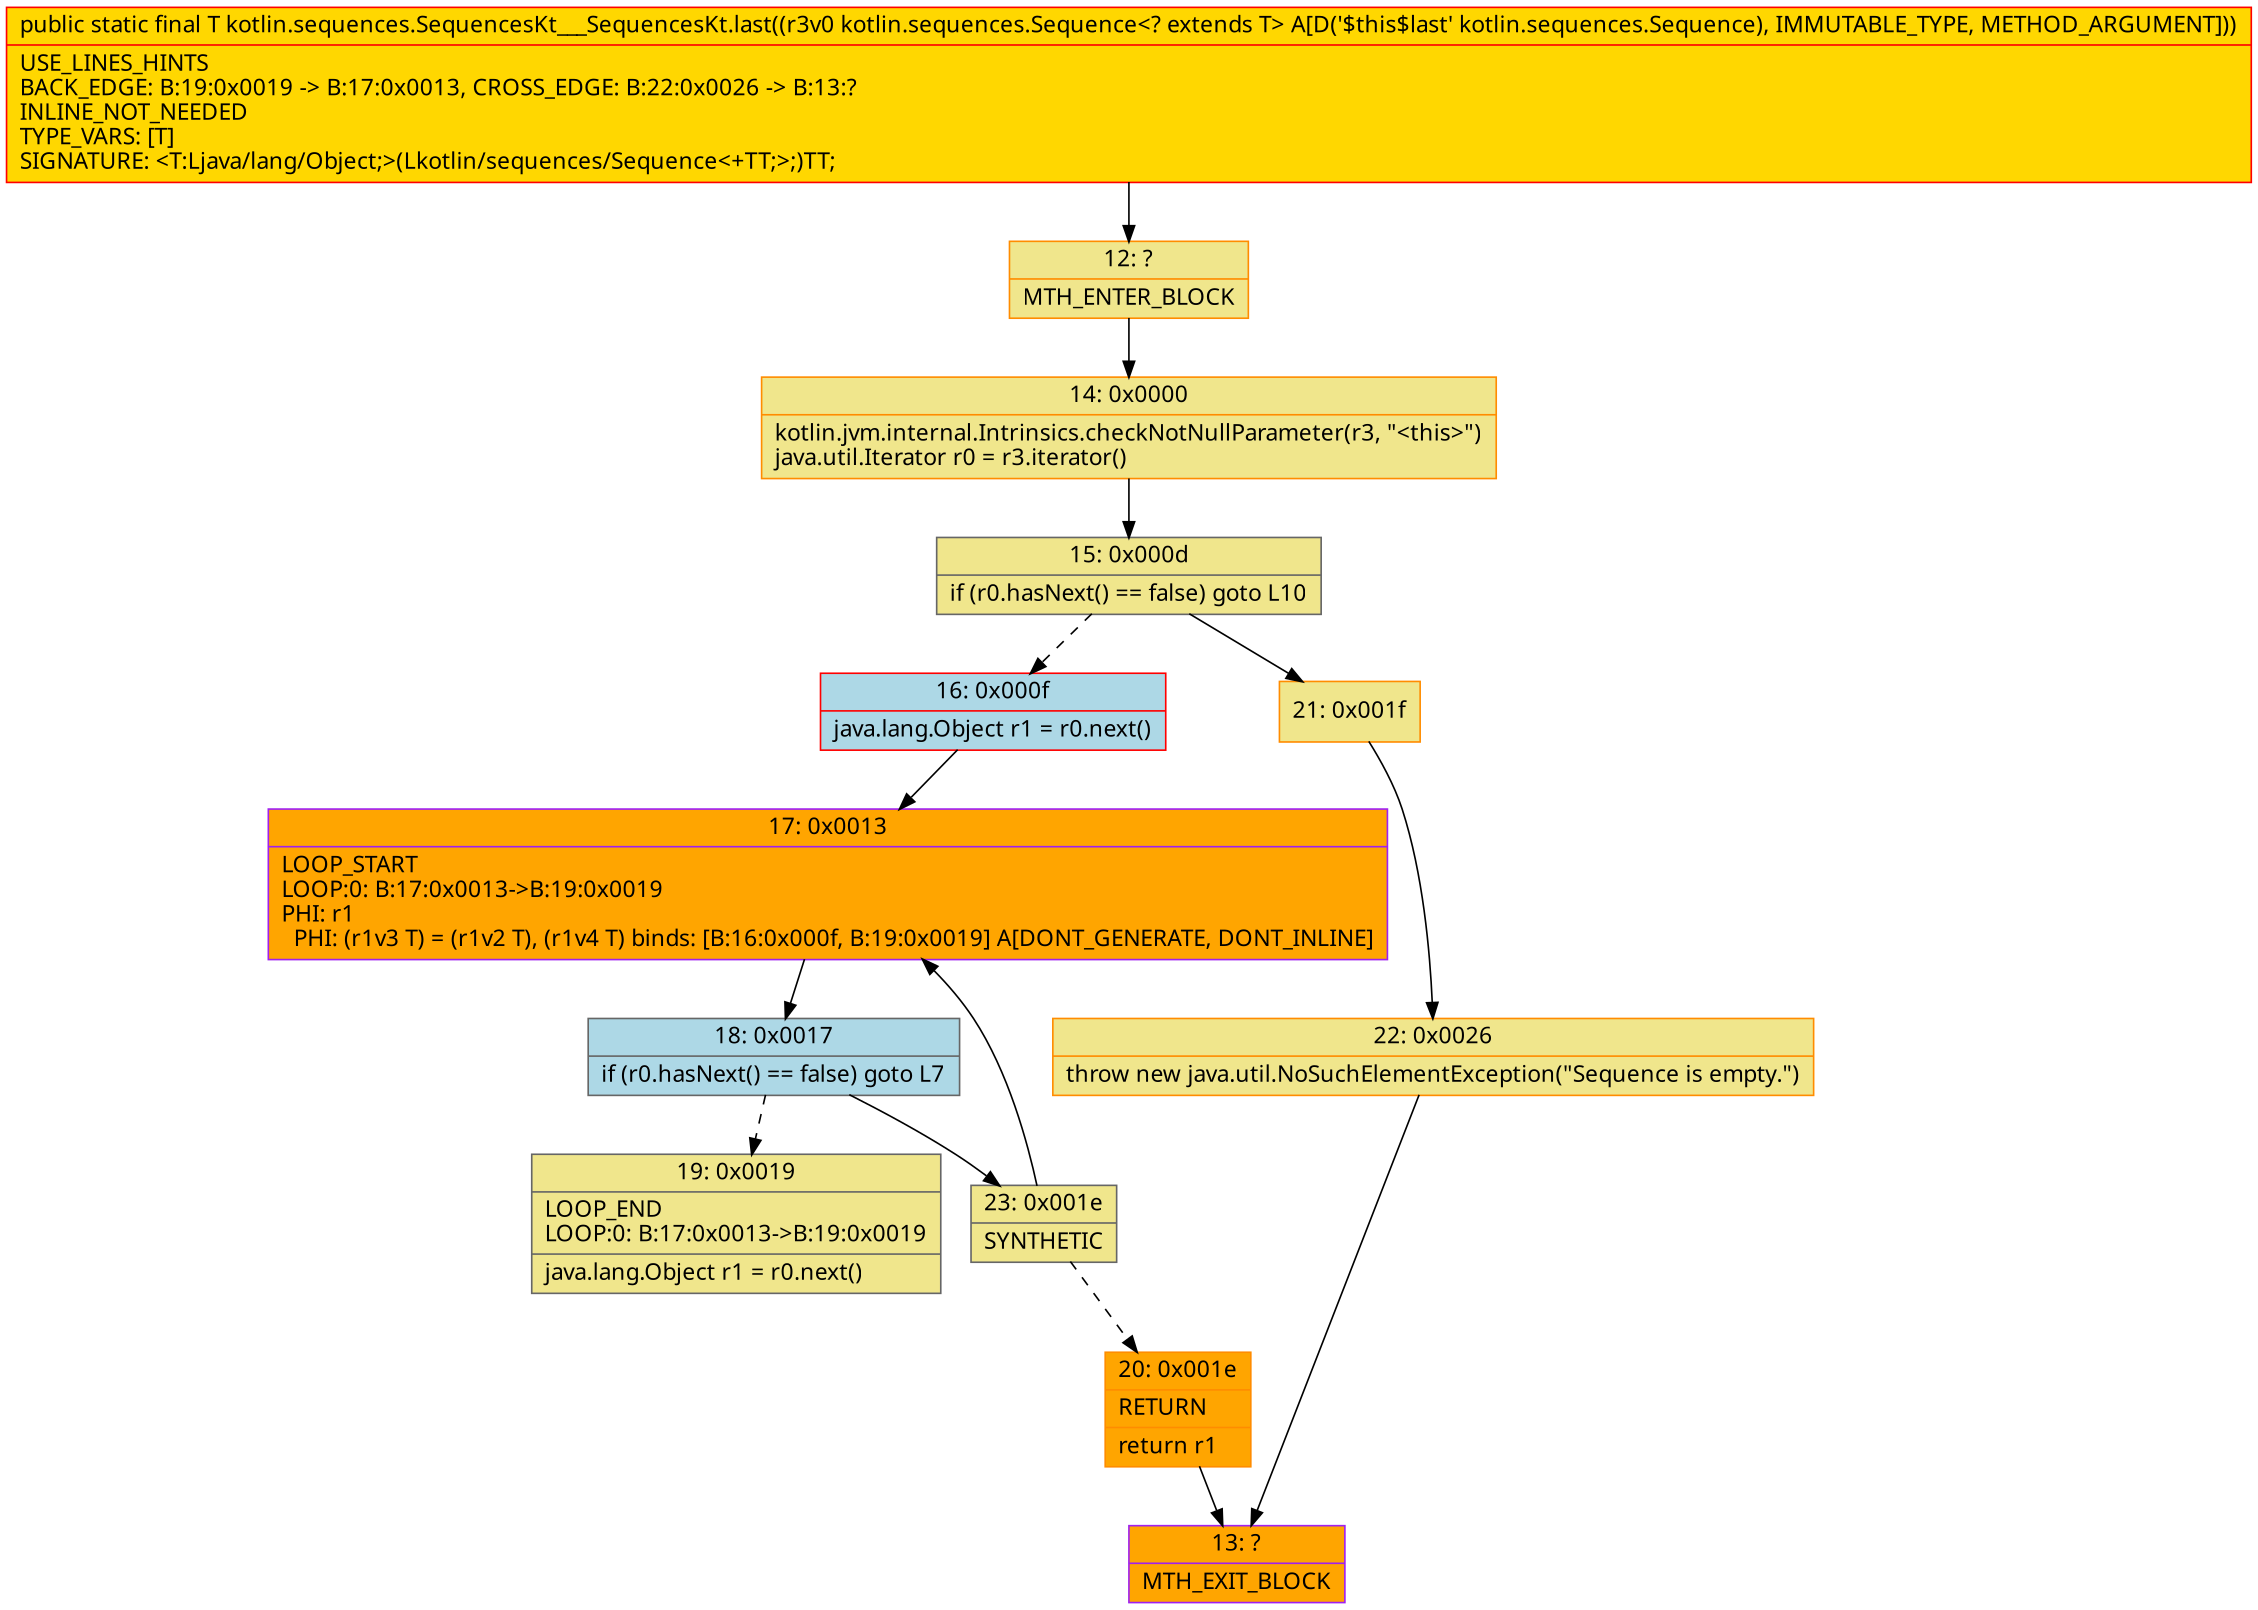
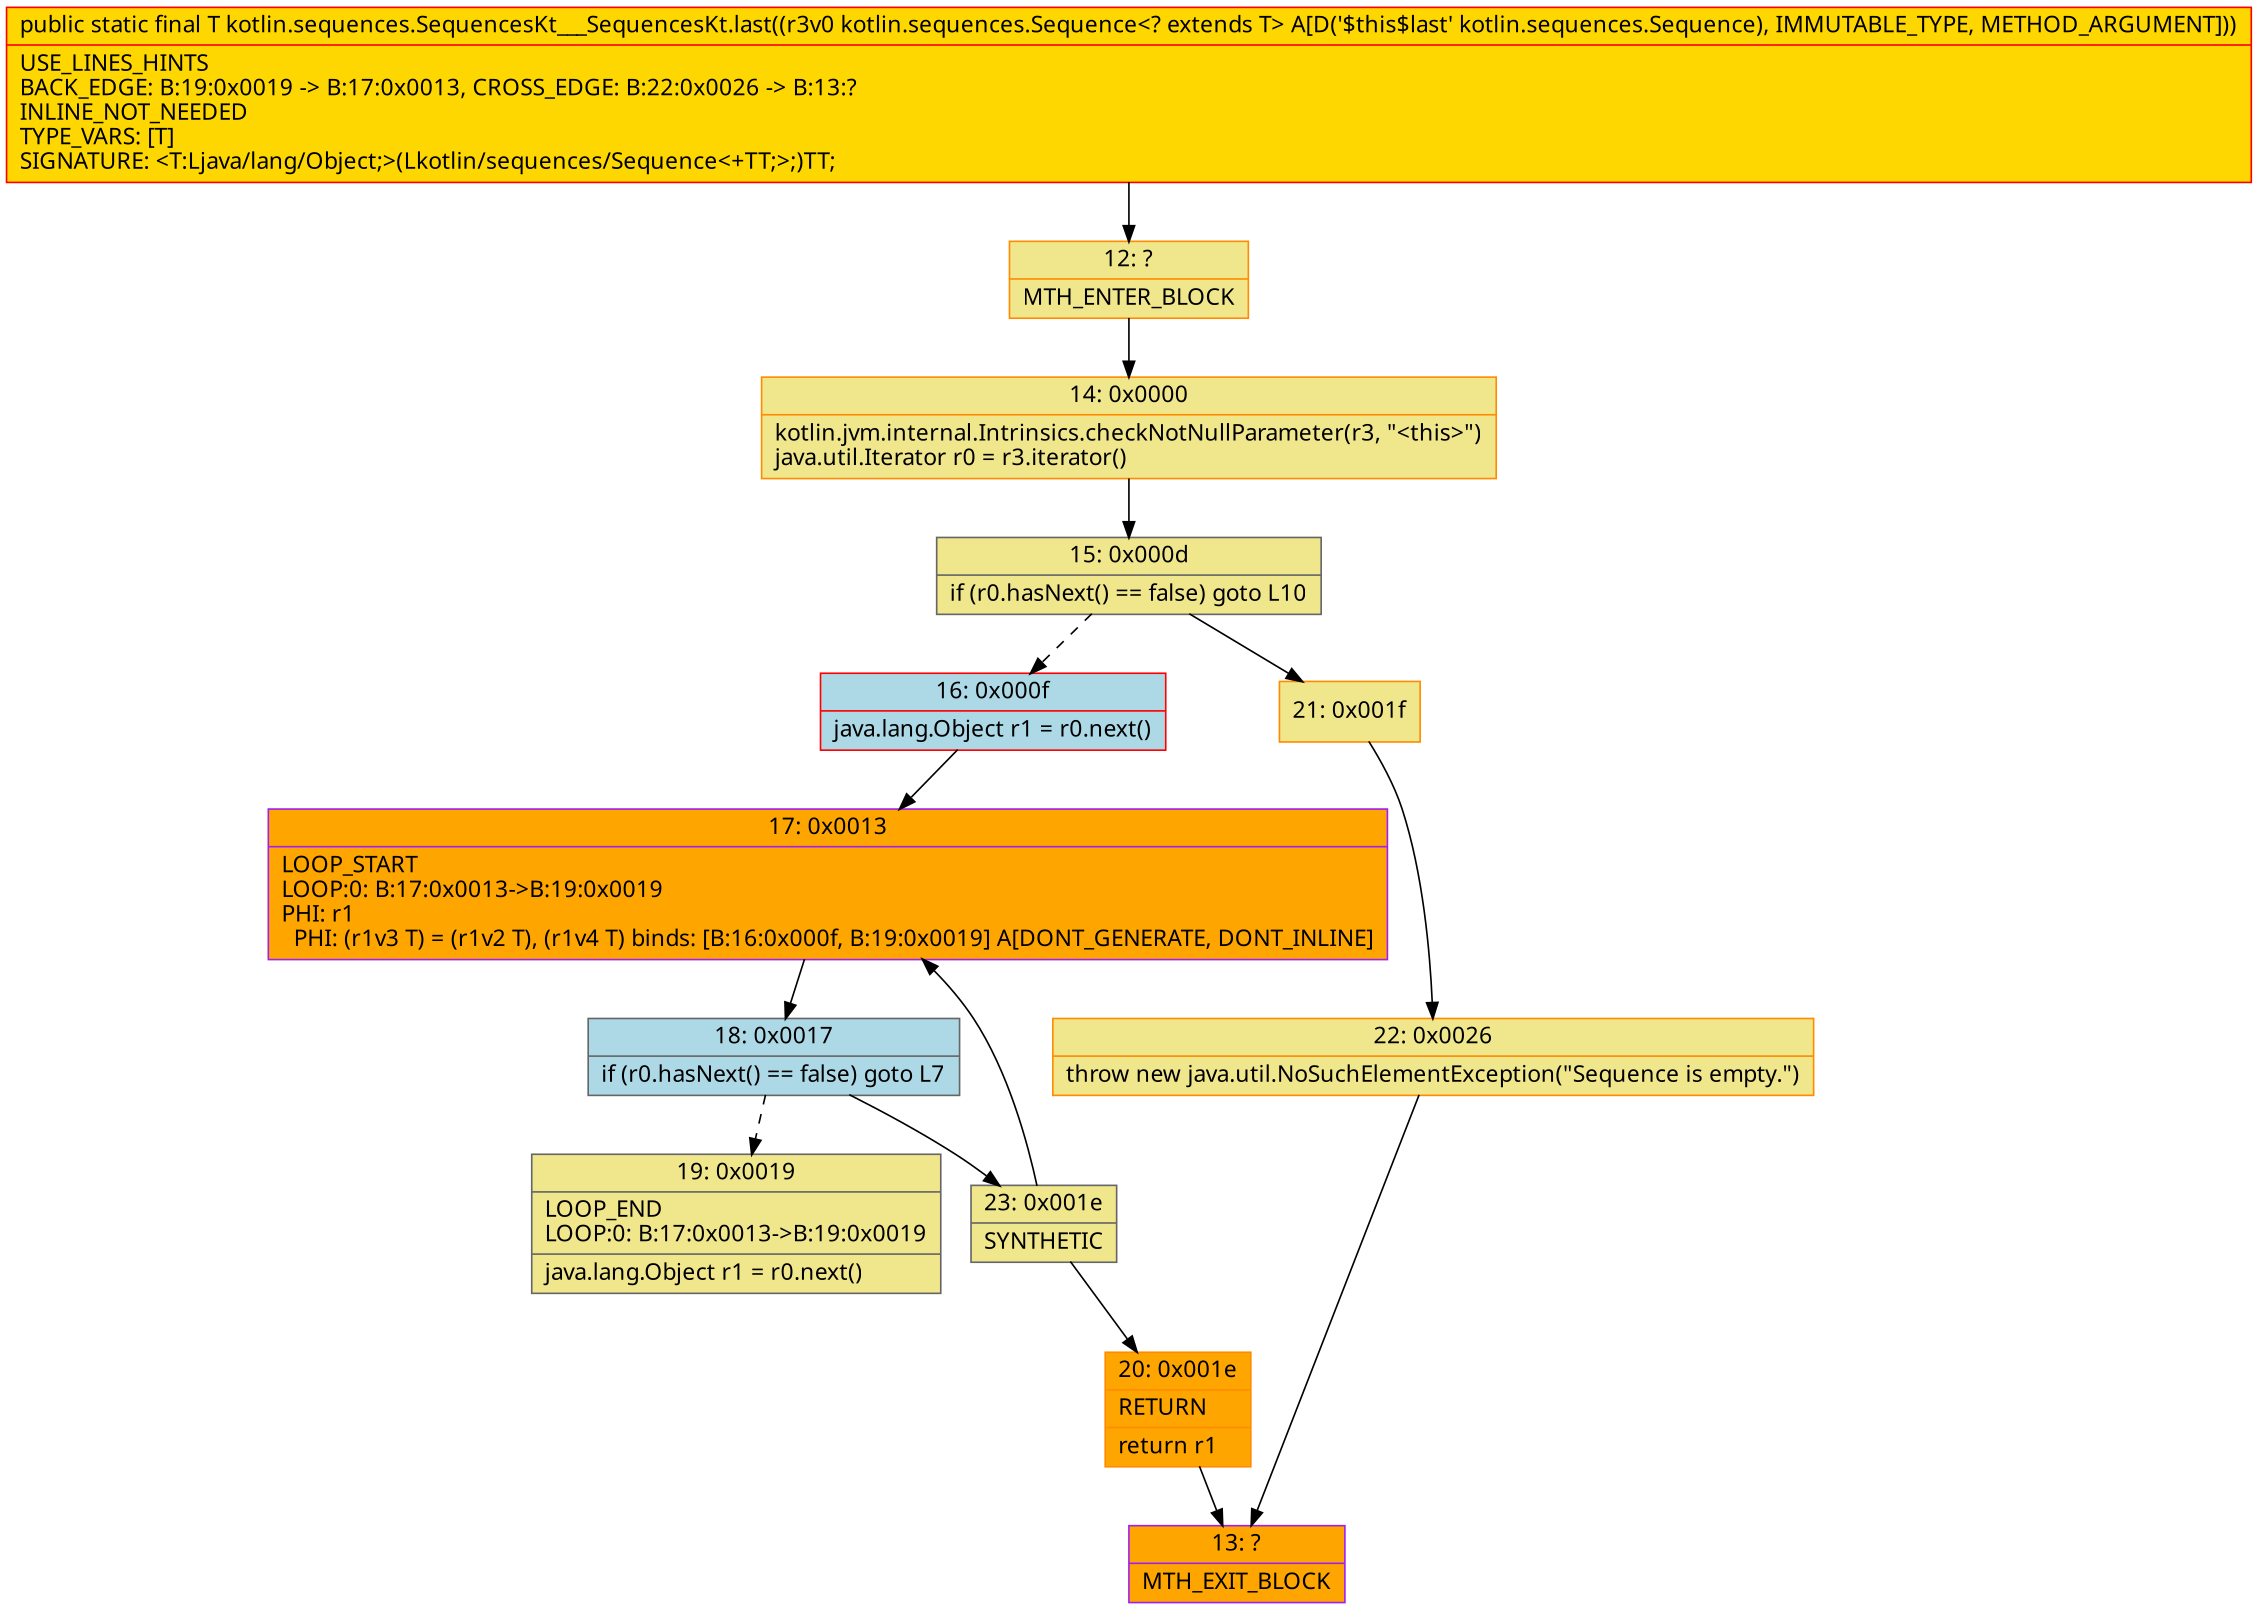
(1099, 1300) -> (1099, 1300)
